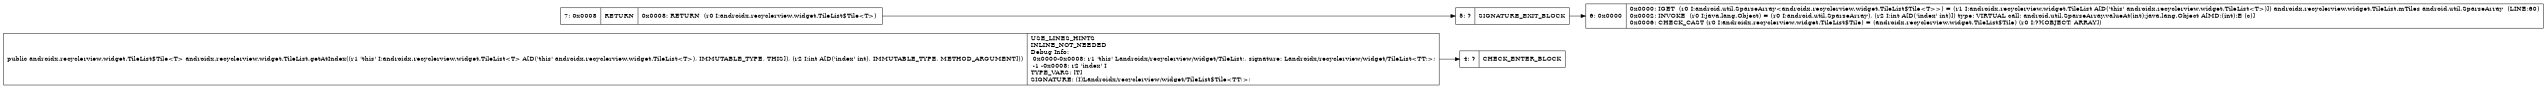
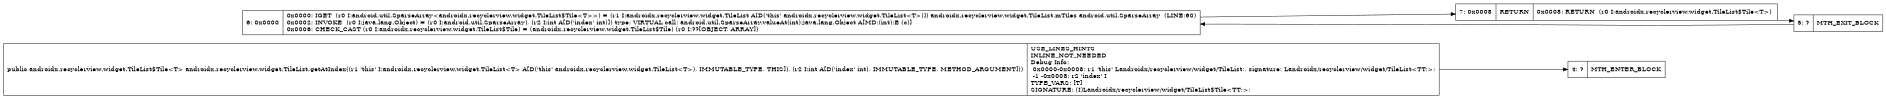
none -> (1326, 16)
(1522, 16) -> (1848, 23)
(1522, 59) -> (1626, 69)
